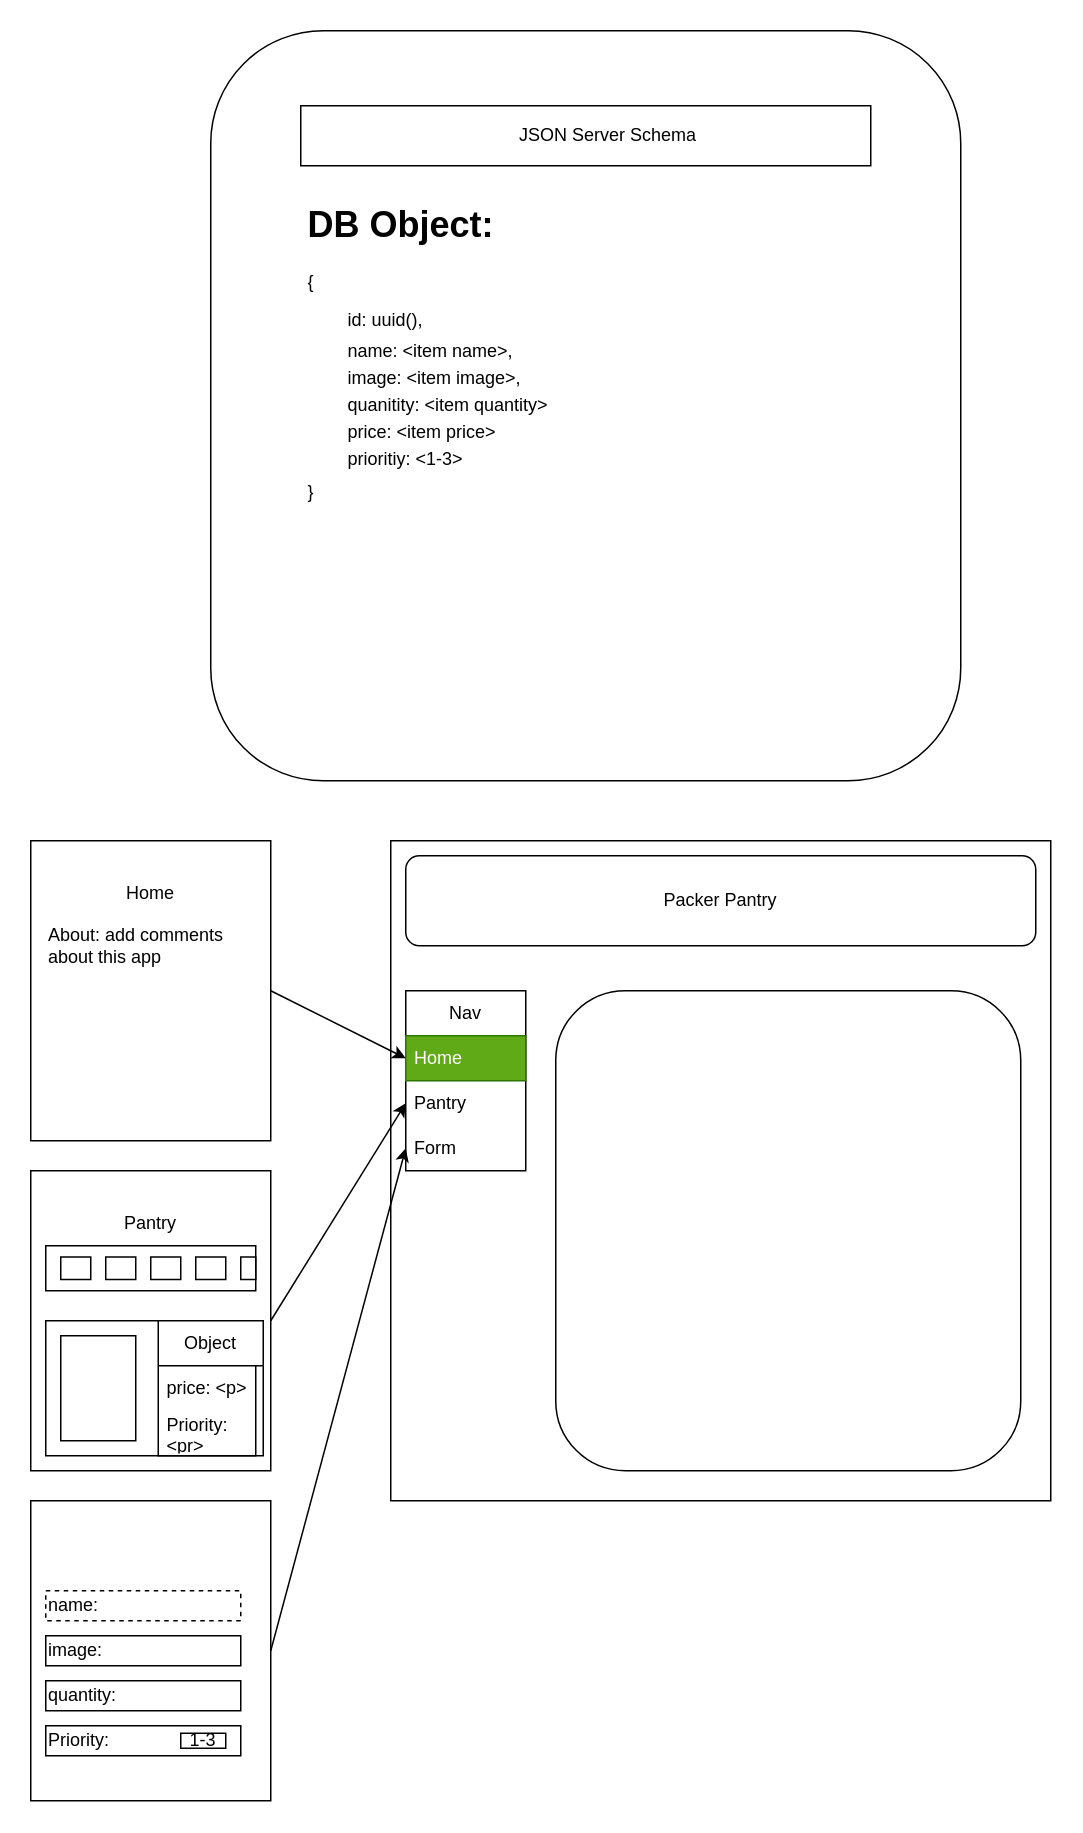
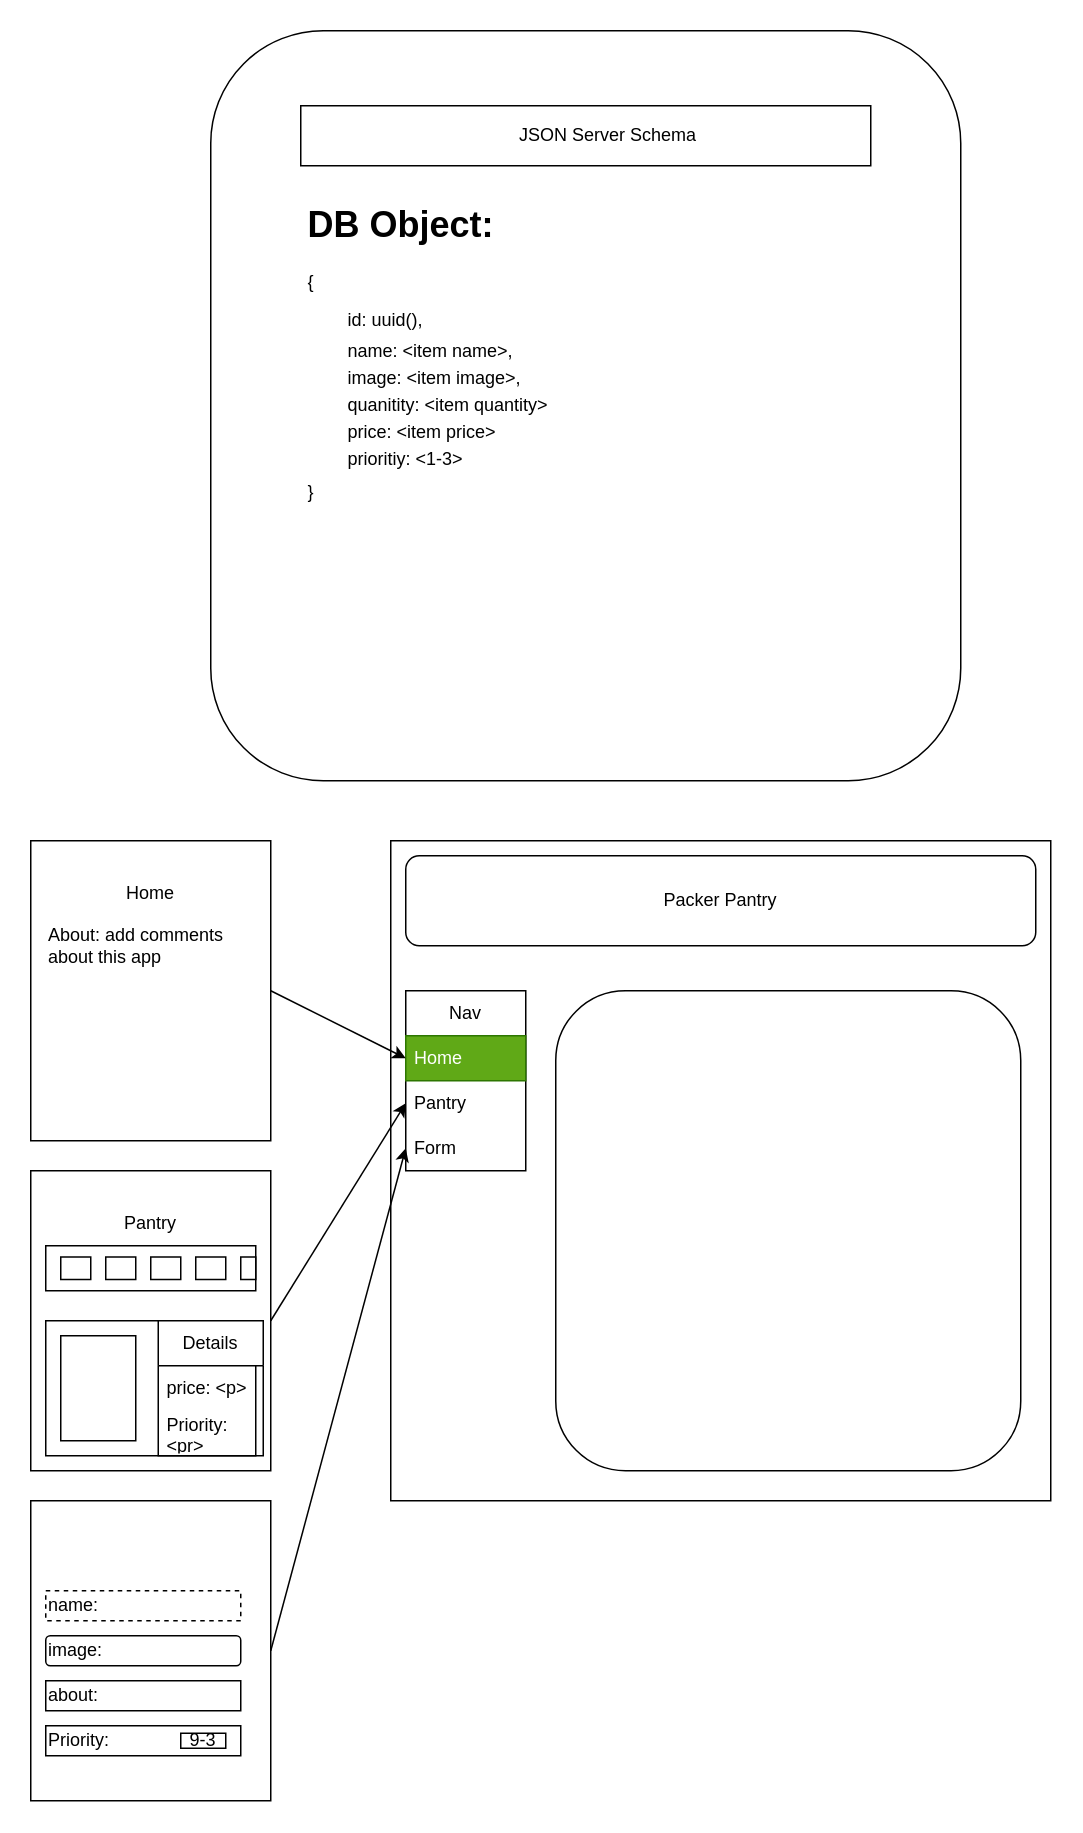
(211, 1343) -> (211, 1343)
(143, 1651) -> (143, 1651)
(89, 1696) -> (77, 1696)
(203, 1741) -> (203, 1741)
